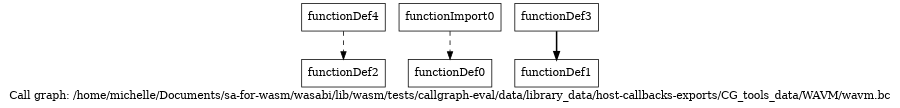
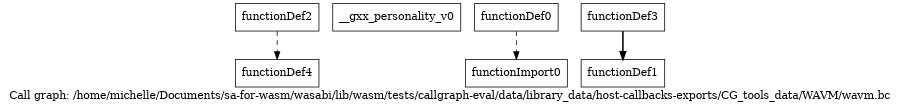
none -> (397, 17)
(343, 41) -> (277, 41)
(450, 41) -> (516, 41)
